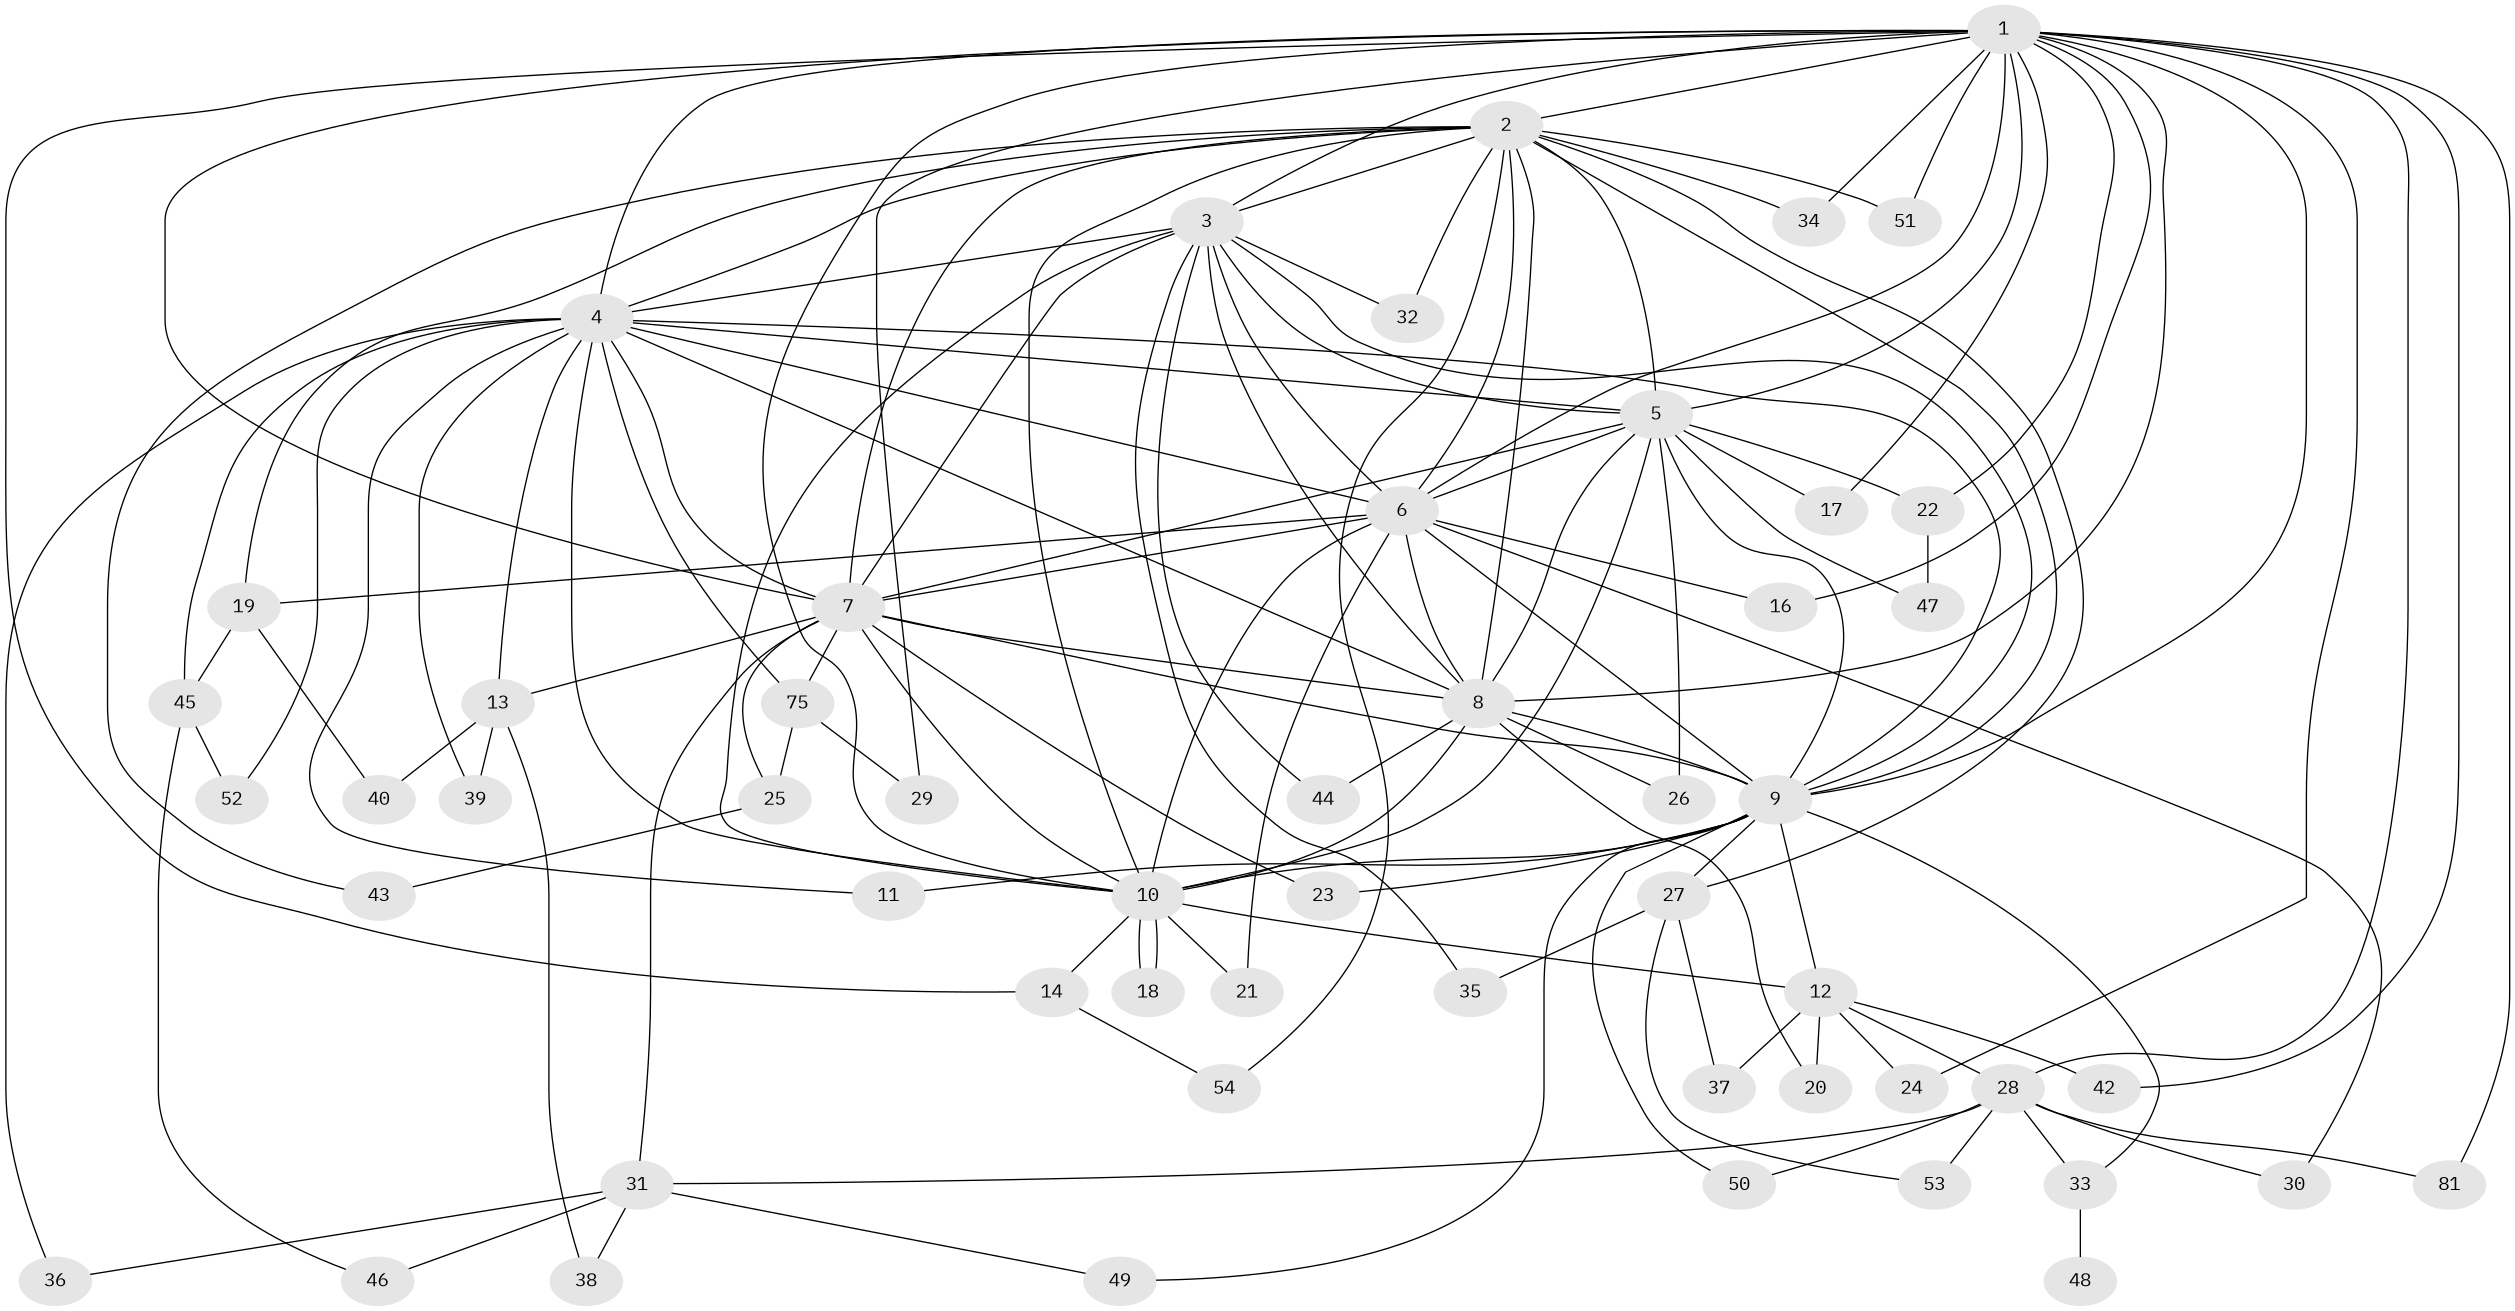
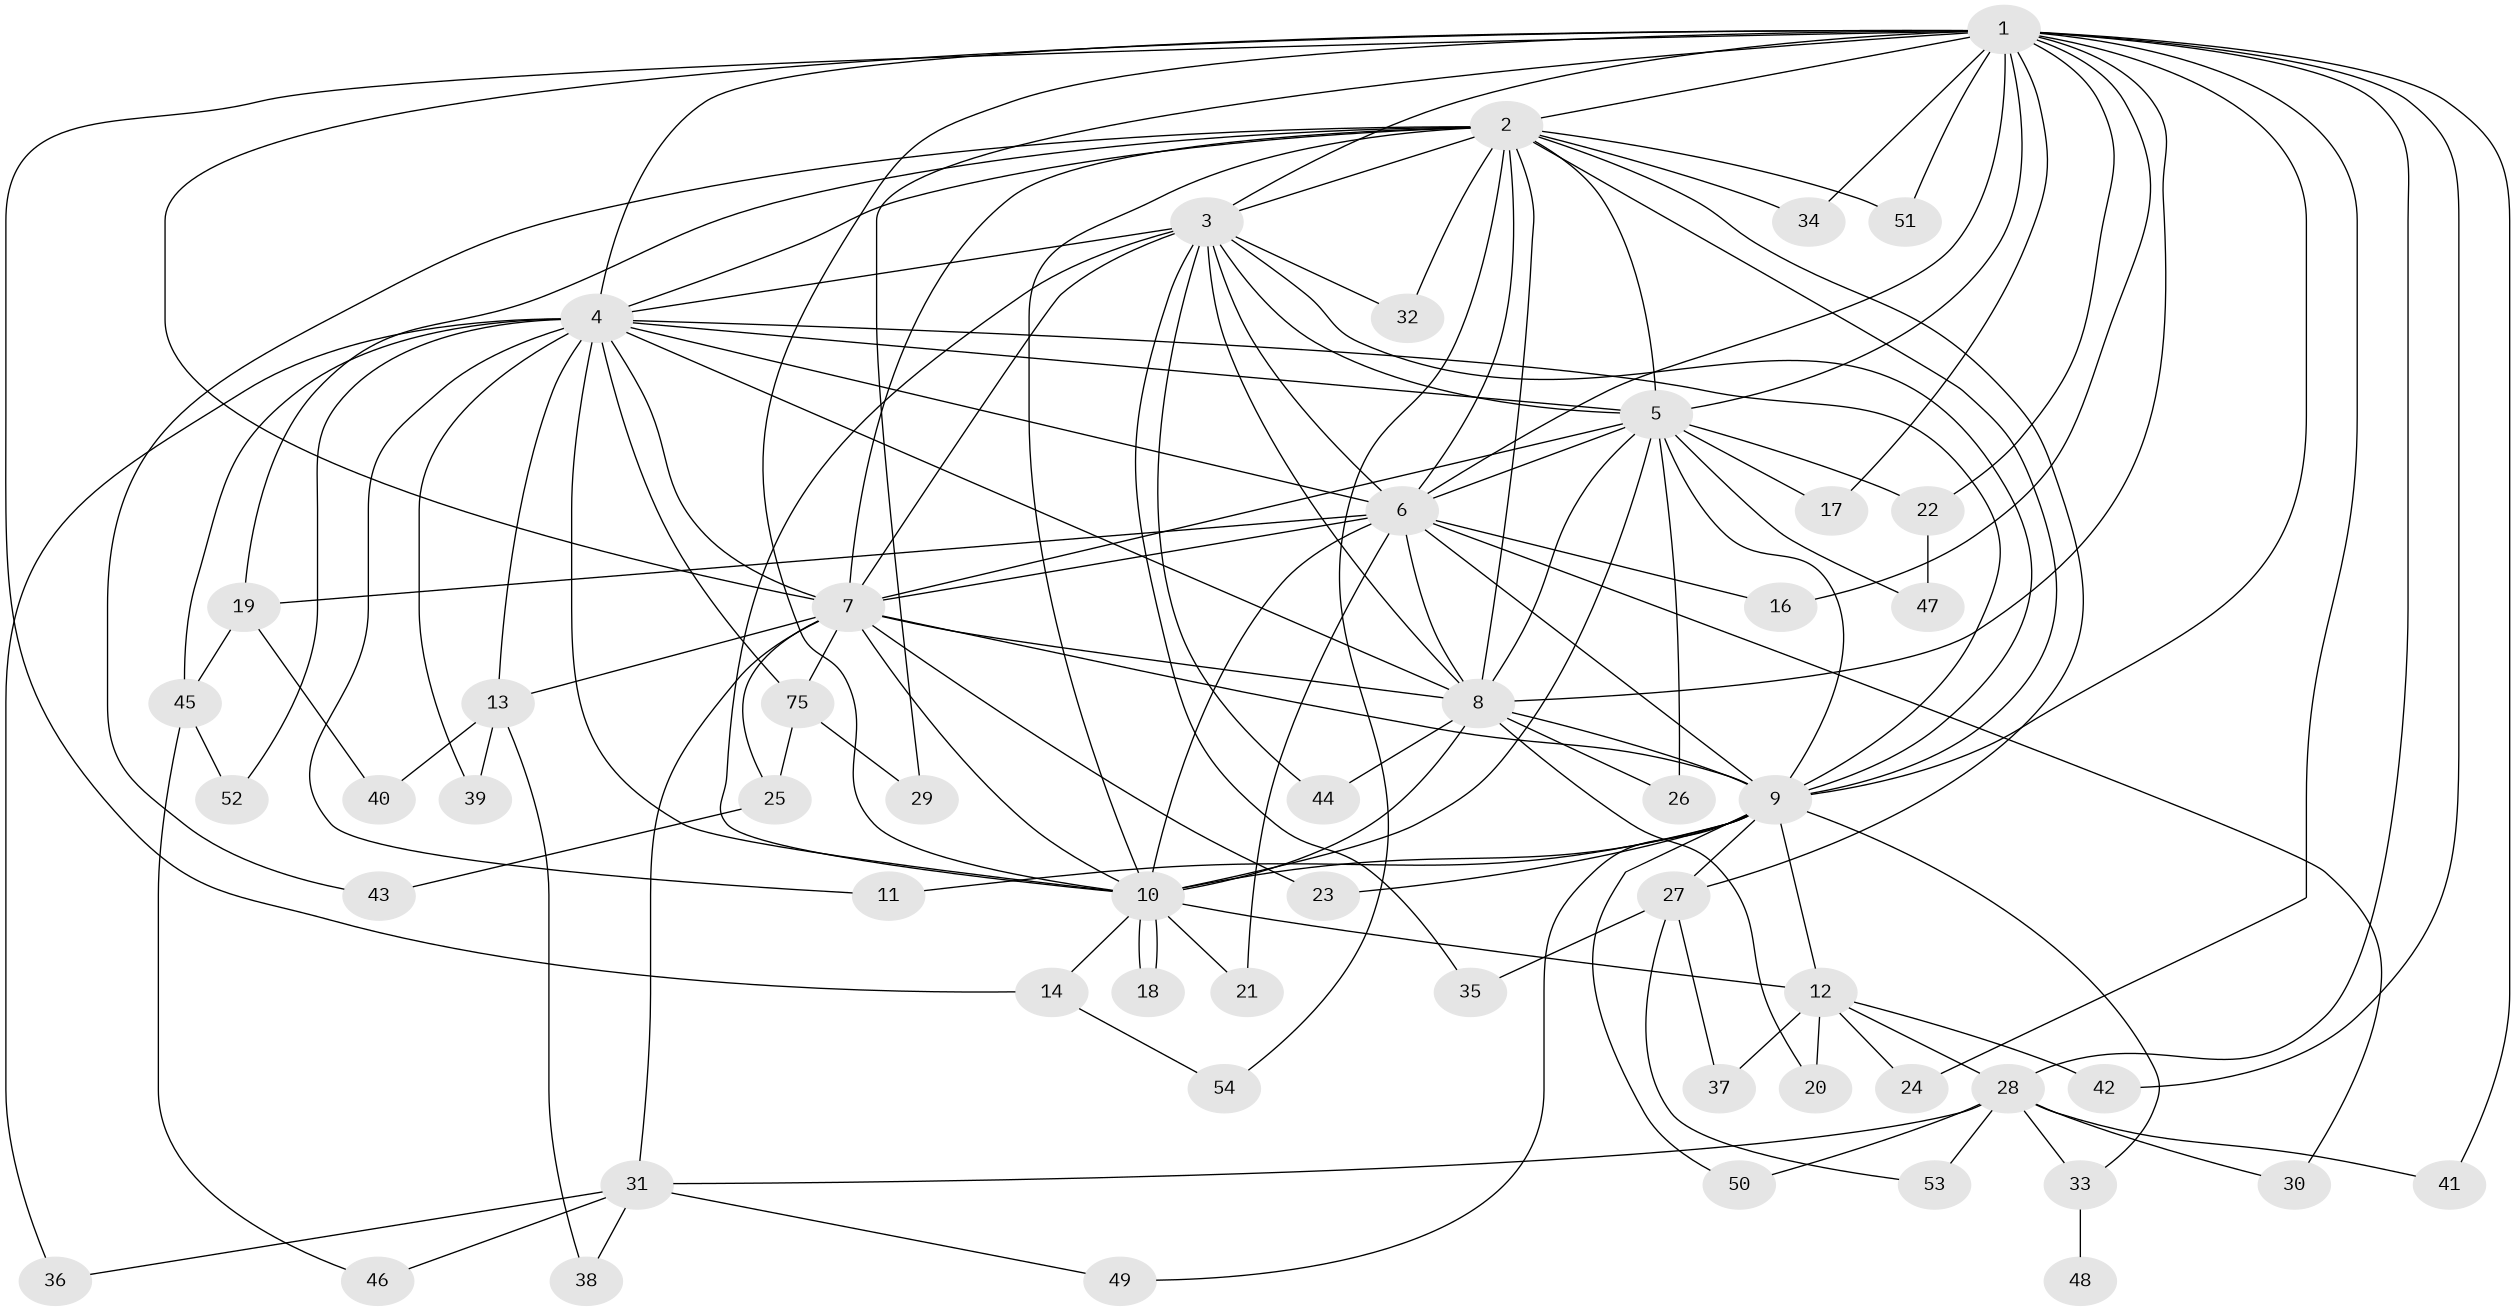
(2449, 1185) -> (2449, 1185)
